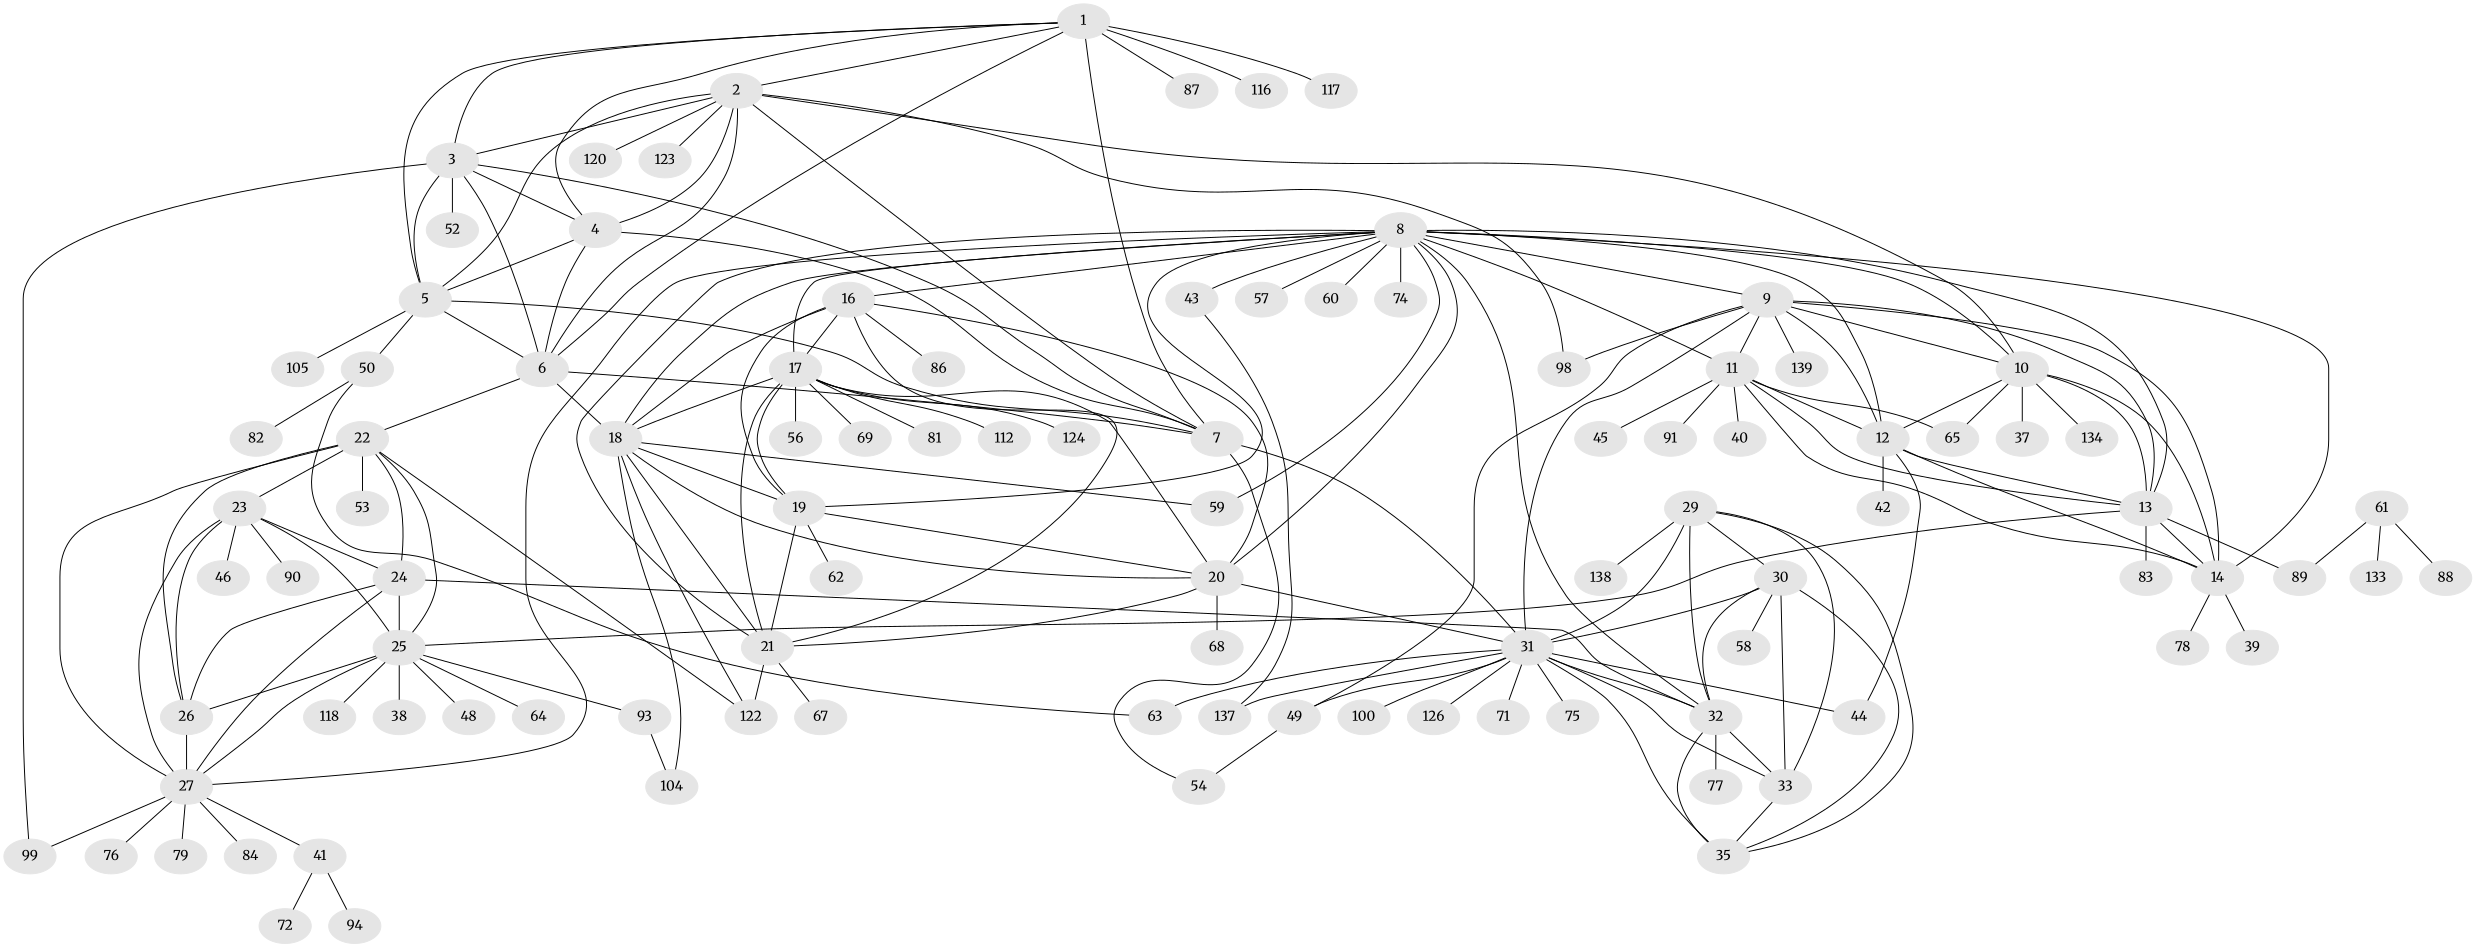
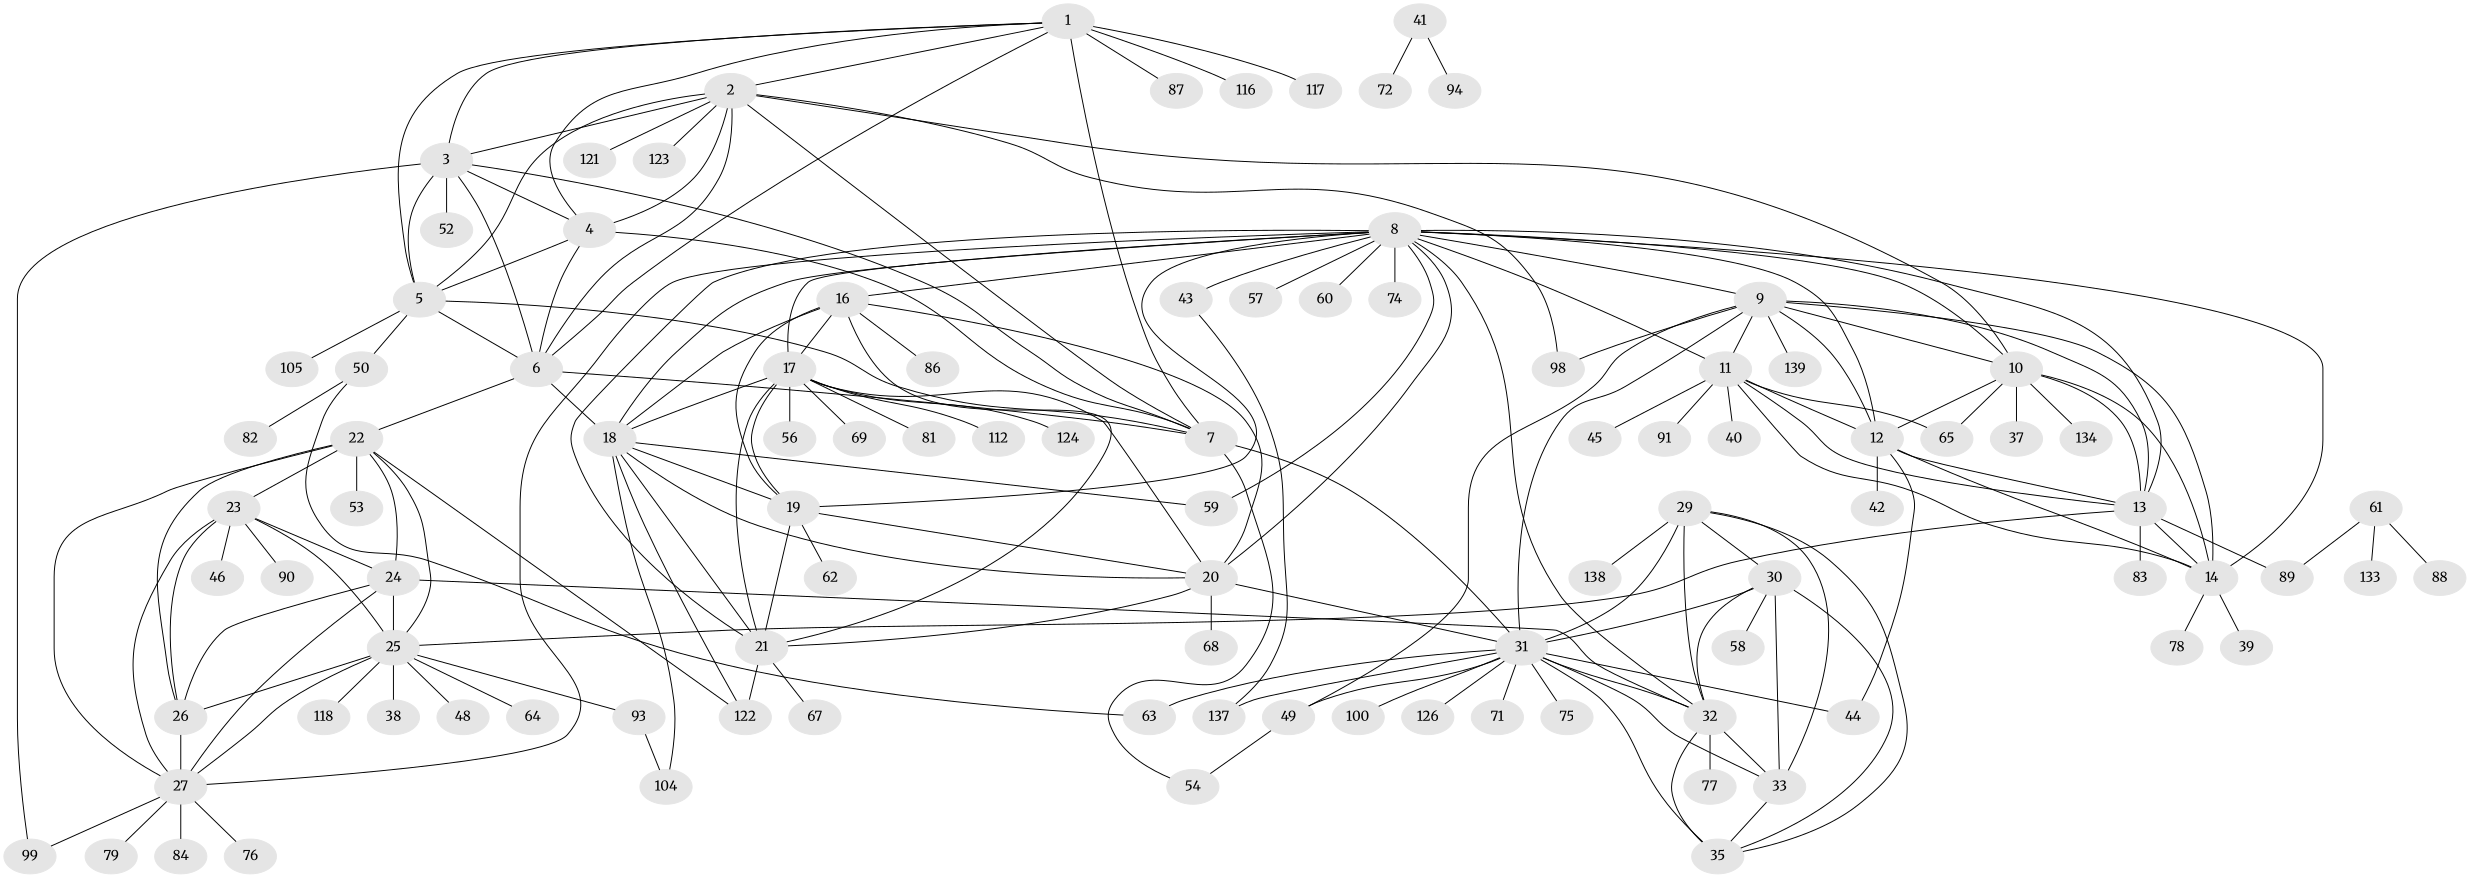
(595, 160) -> (590, 160)
(253, 822) -> none
